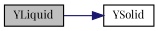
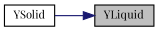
(78, 16) -> (69, 16)
